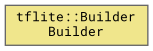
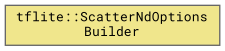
(77, 25) -> (113, 25)
